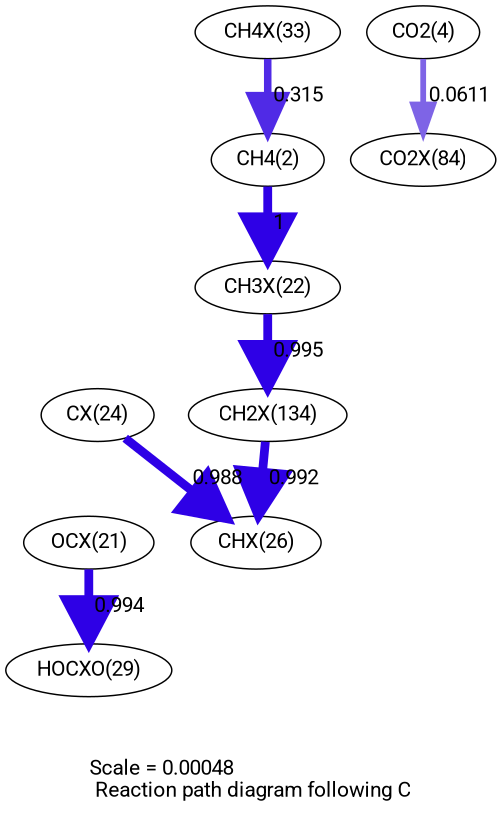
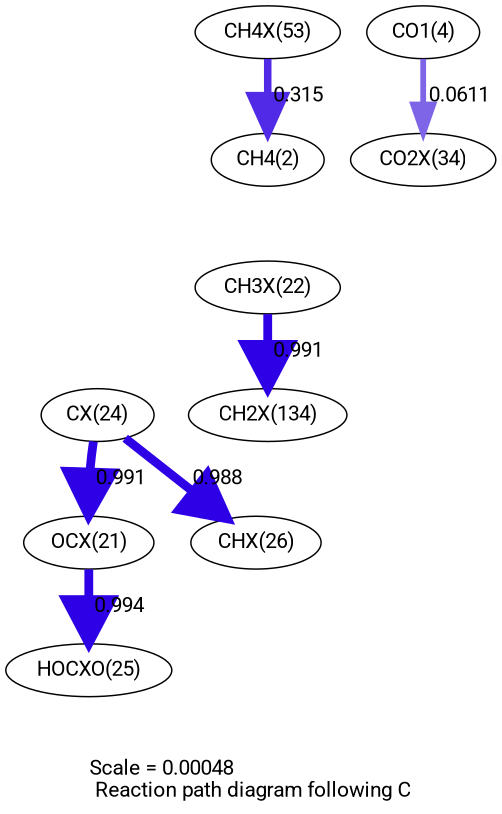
(268, 32) -> (268, 32)
(423, 32) -> (423, 32)
(423, 160) -> (423, 160)
(268, 201) -> none
(296, 351) -> (296, 351)
none -> (91, 457)
(264, 457) -> none
(89, 670) -> (89, 670)
